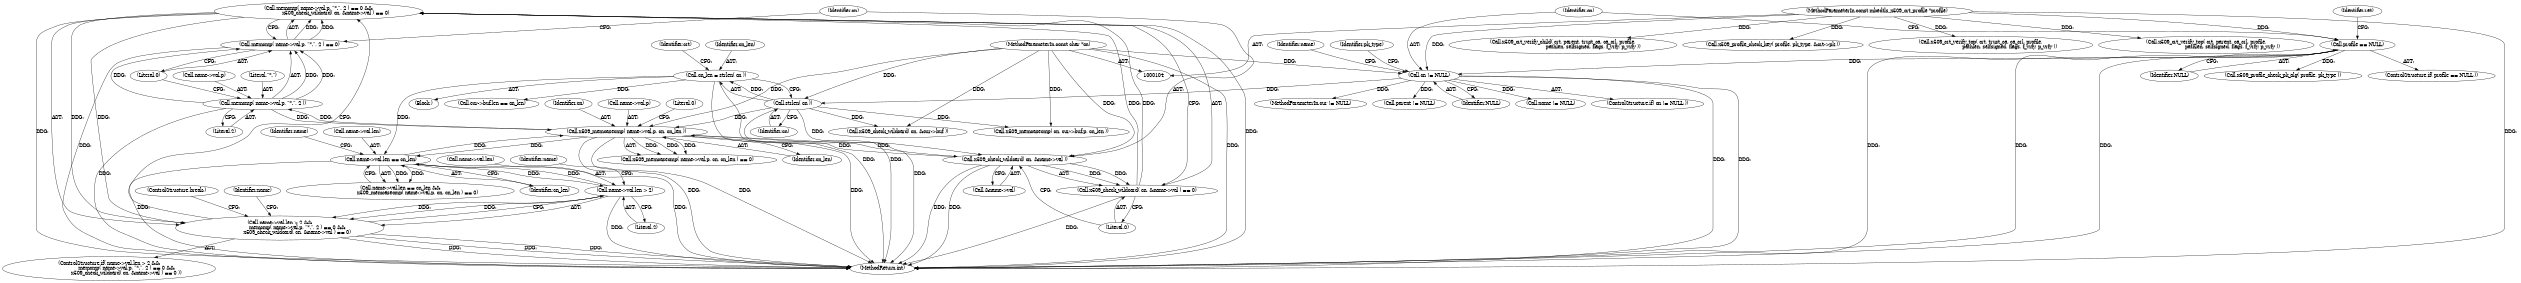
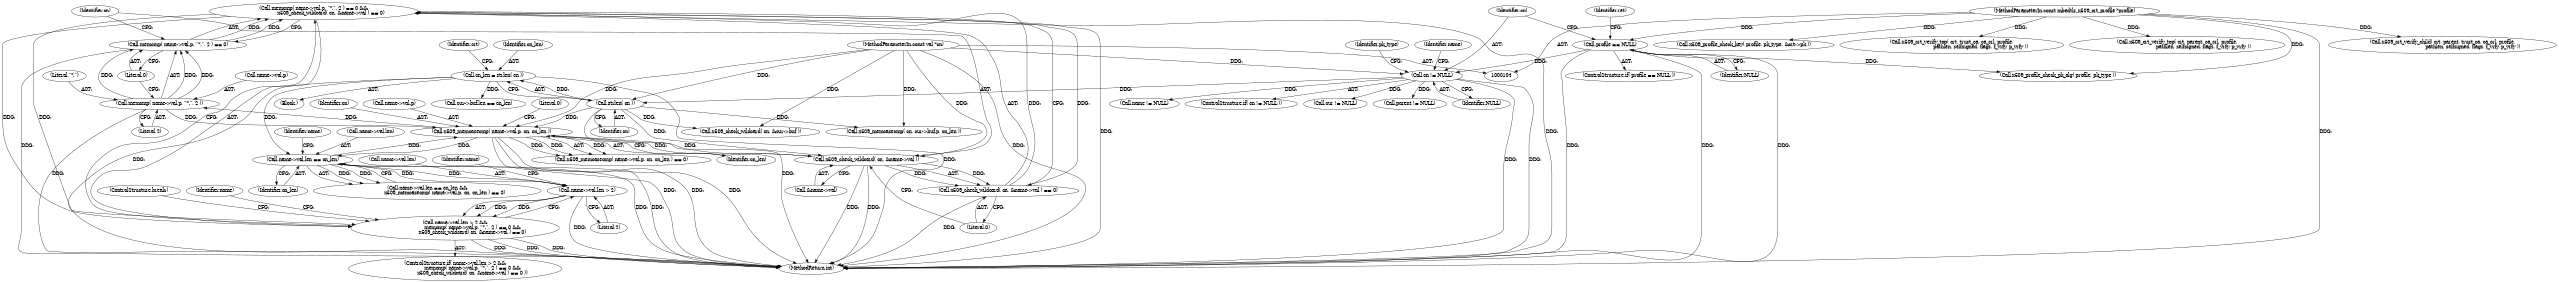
(1599, 24) -> (2291, 47)
(1048, 45) -> (903, 45)
(1311, 104) -> (1335, 104)
